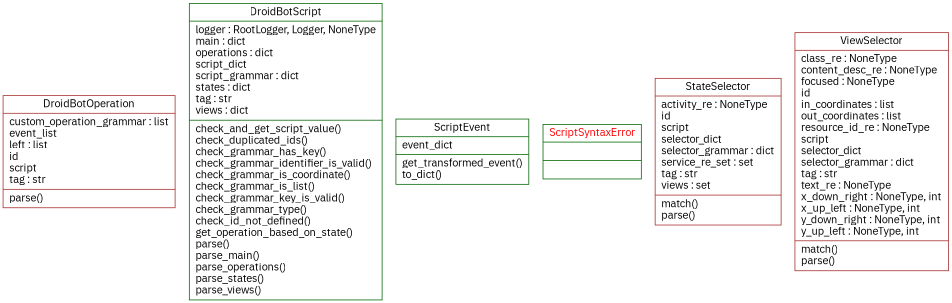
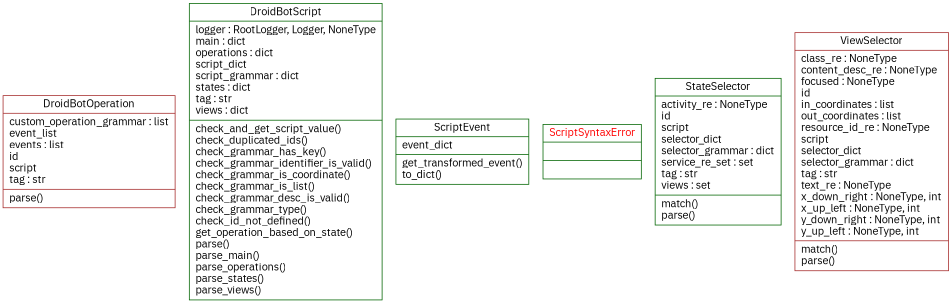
(29, 145) -> (37, 145)
(718, 152) -> (718, 152)
(270, 198) -> (273, 198)
